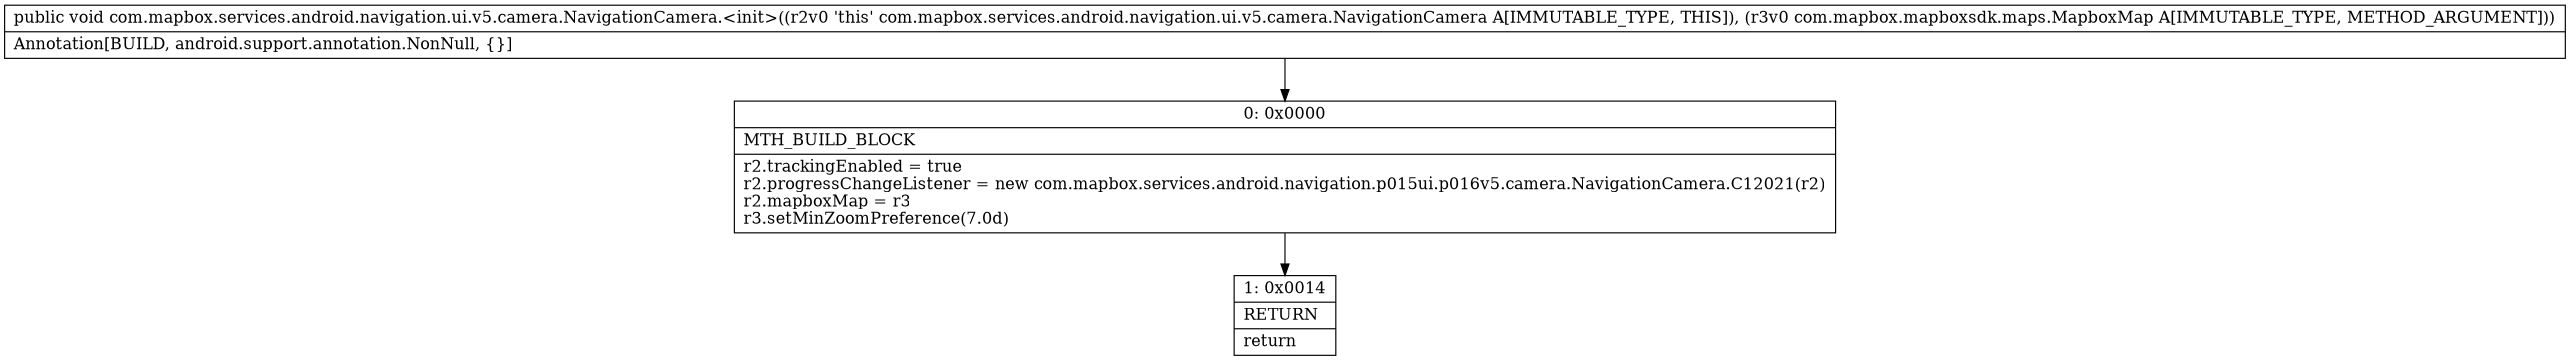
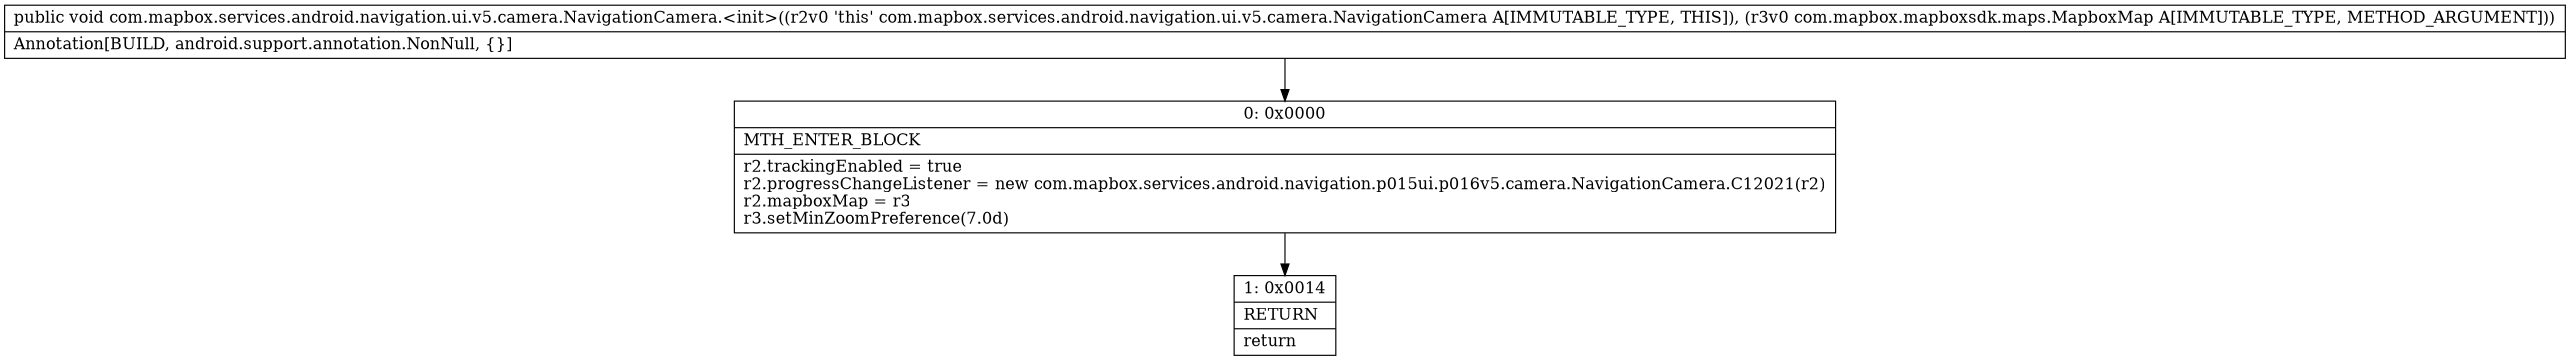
(830, 140) -> (833, 140)
